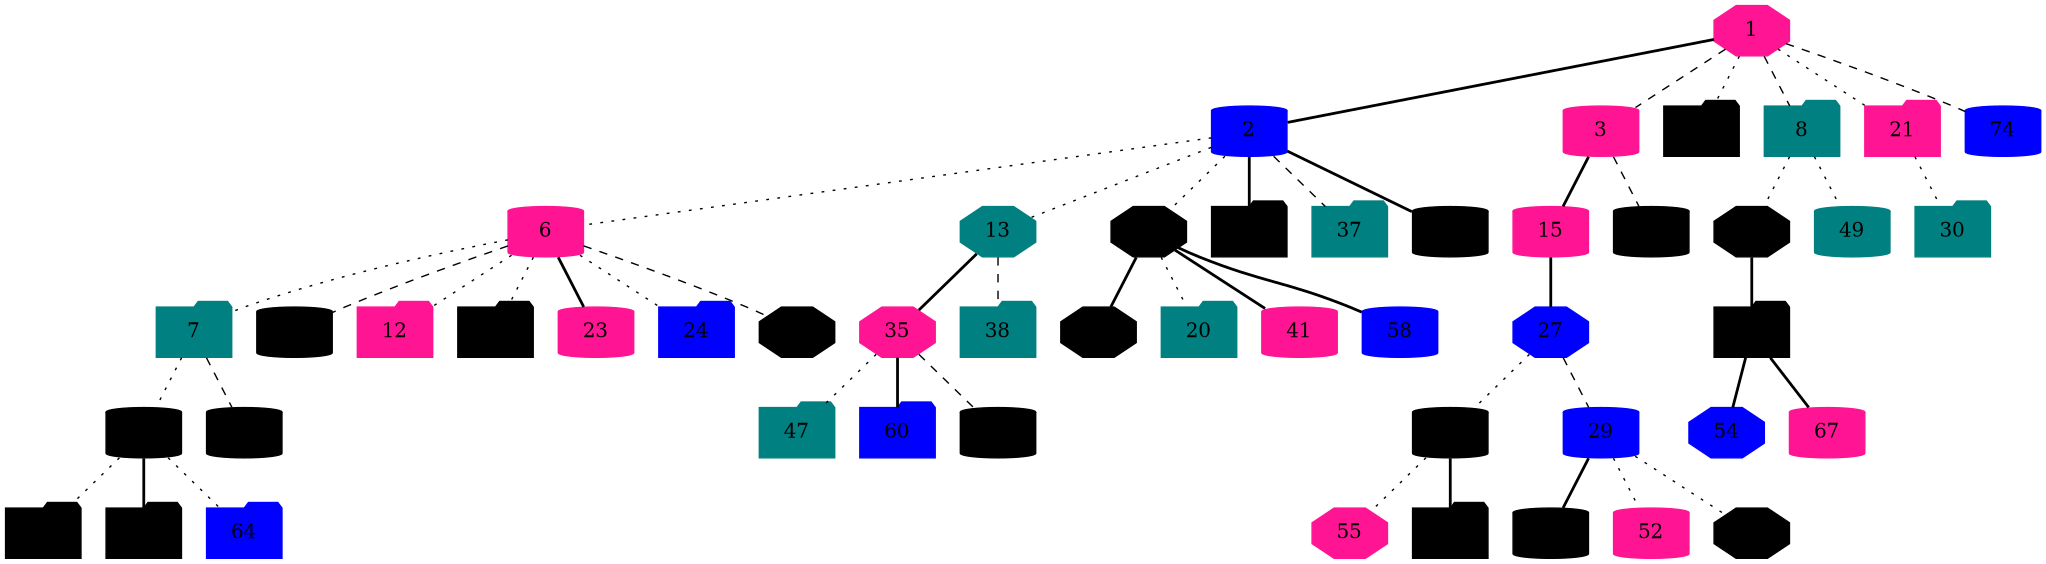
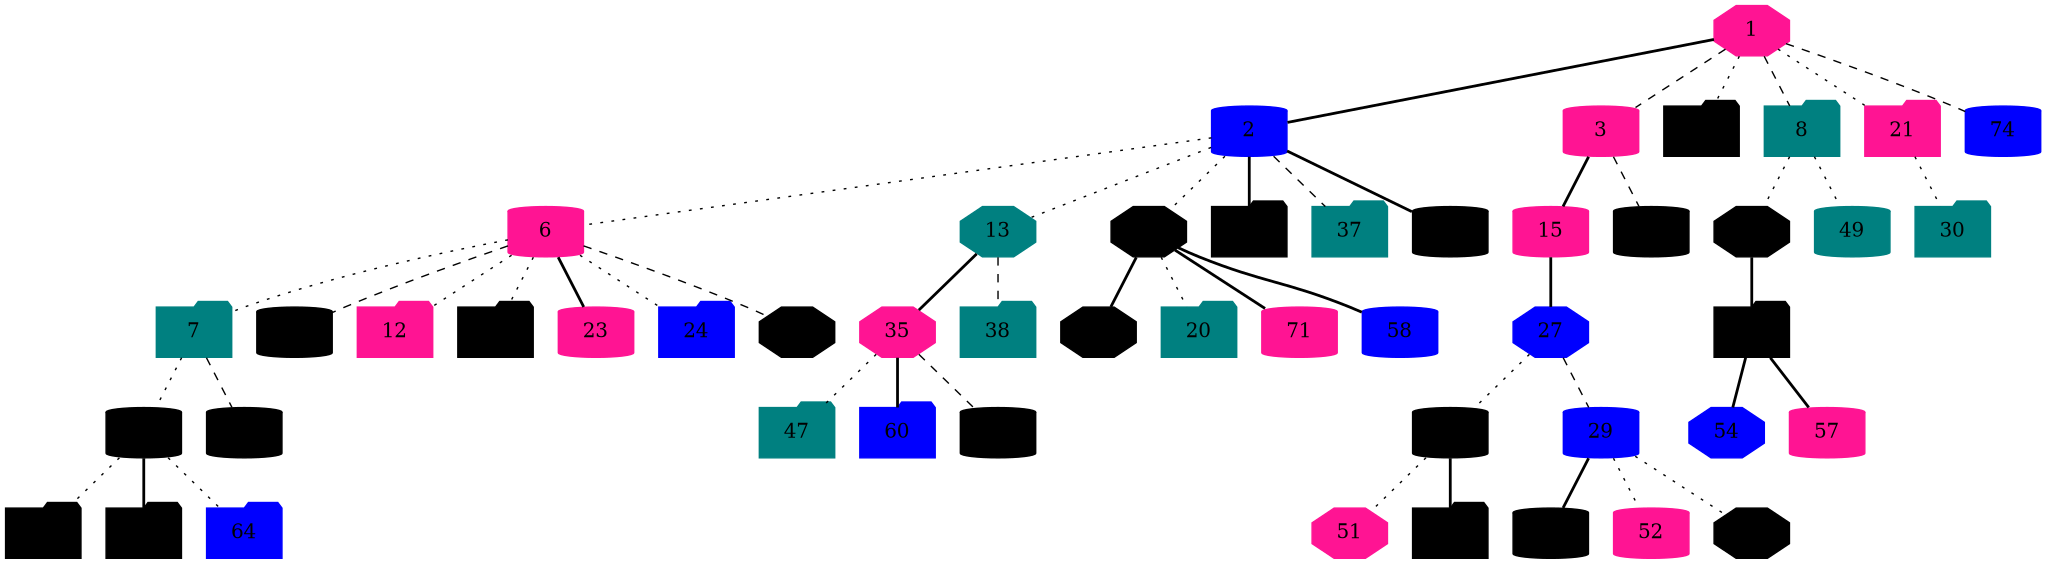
(1300, 332) -> (1300, 332)
(1827, 433) -> (1827, 433)
(1350, 533) -> (1350, 533)
